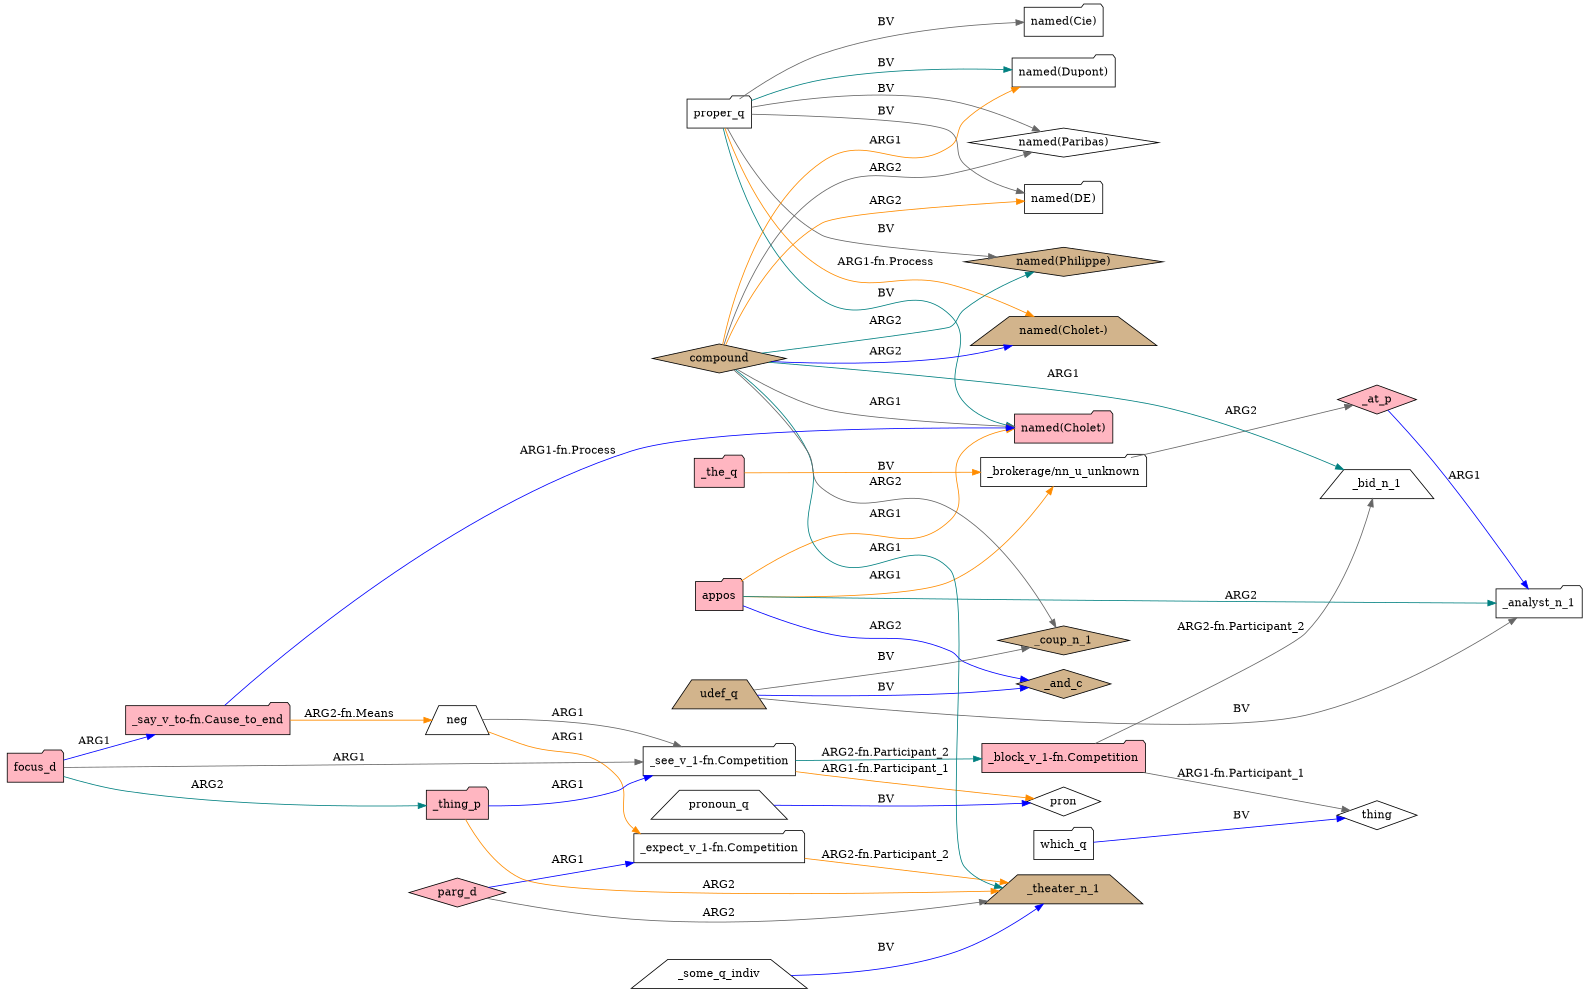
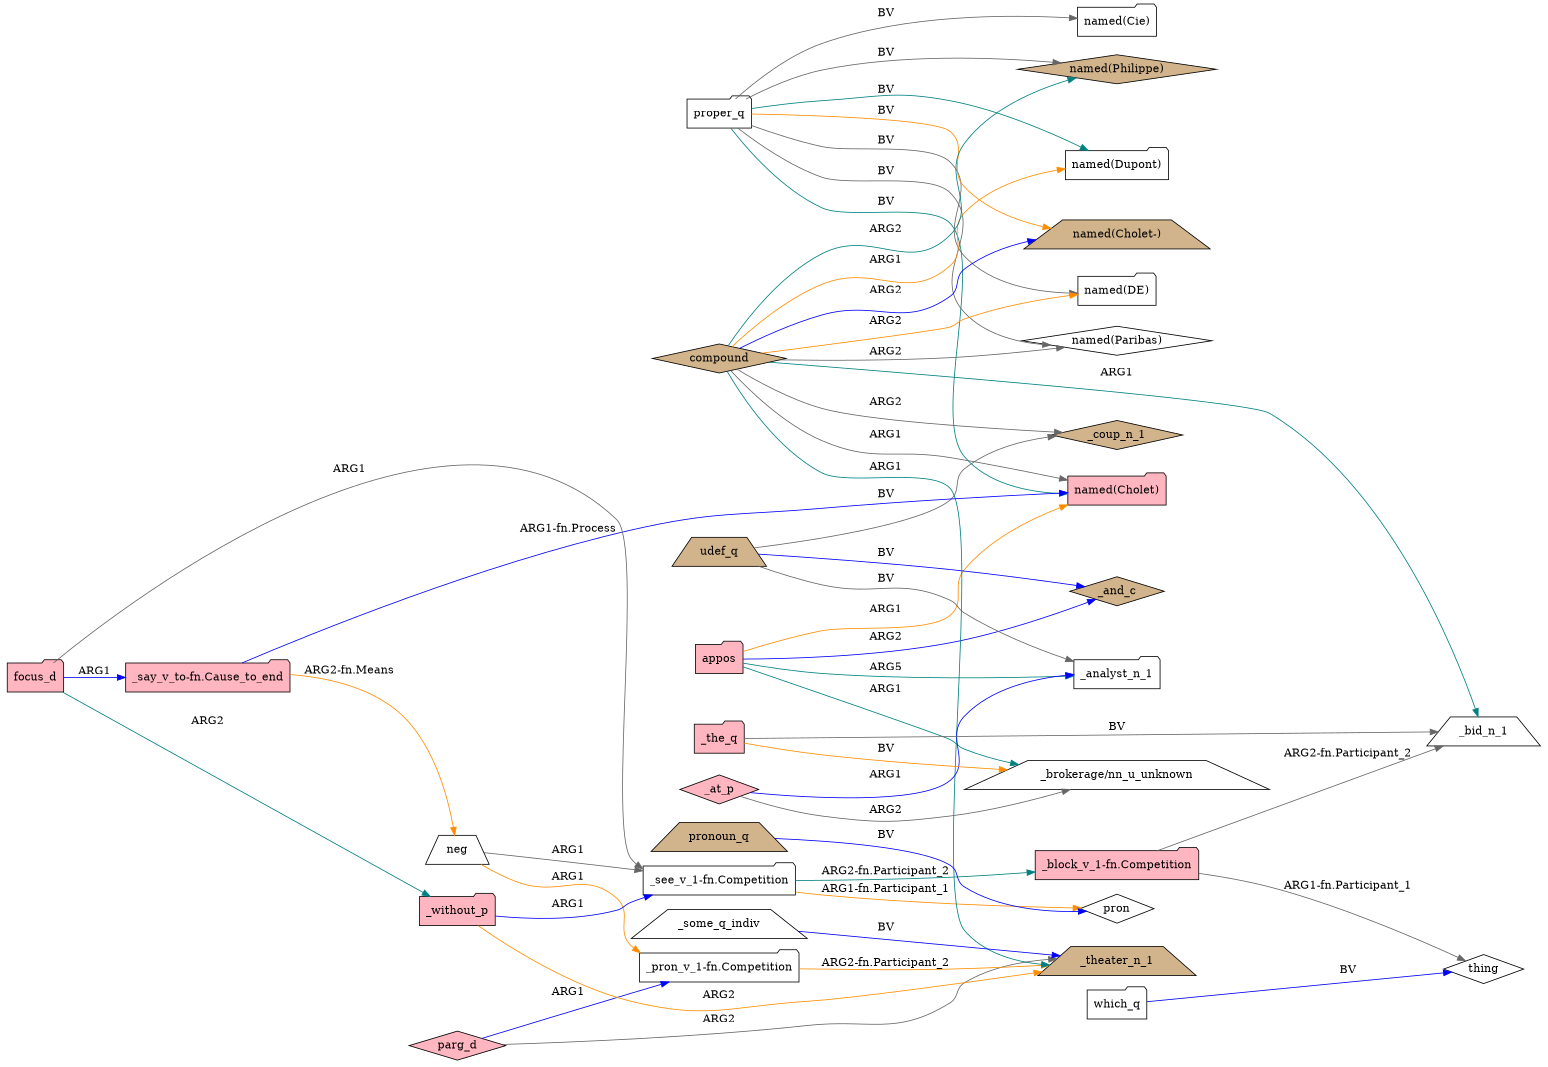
(886, 262) -> (886, 111)
(1233, 434) -> (902, 821)
(1064, 472) -> (1117, 775)
(914, 590) -> (878, 713)
(1241, 596) -> (886, 667)
none -> (1087, 735)
(457, 805) -> (457, 911)
(719, 805) -> (719, 837)
(719, 848) -> (719, 967)
